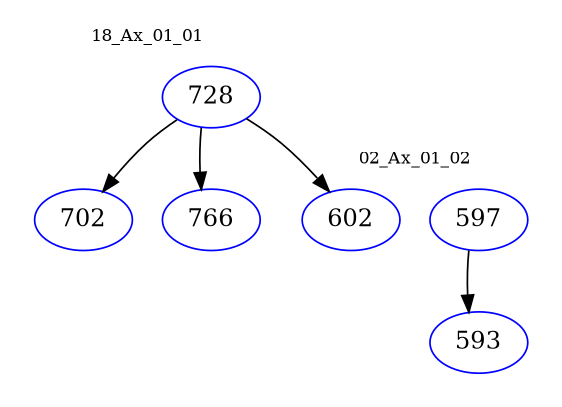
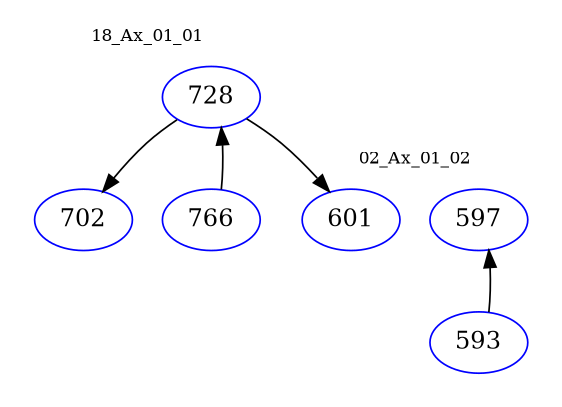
(200, 150) -> (223, 167)
(351, 220) -> (351, 220)
(467, 273) -> (490, 290)
